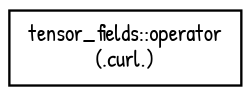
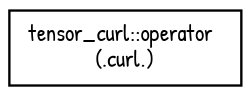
(125, 48) -> (125, 48)
